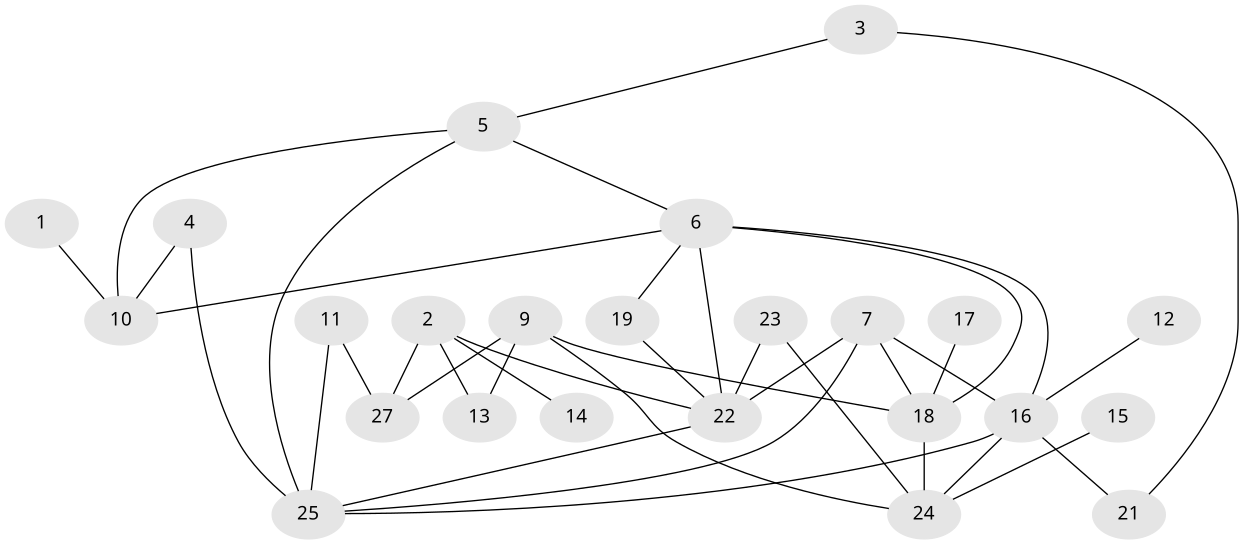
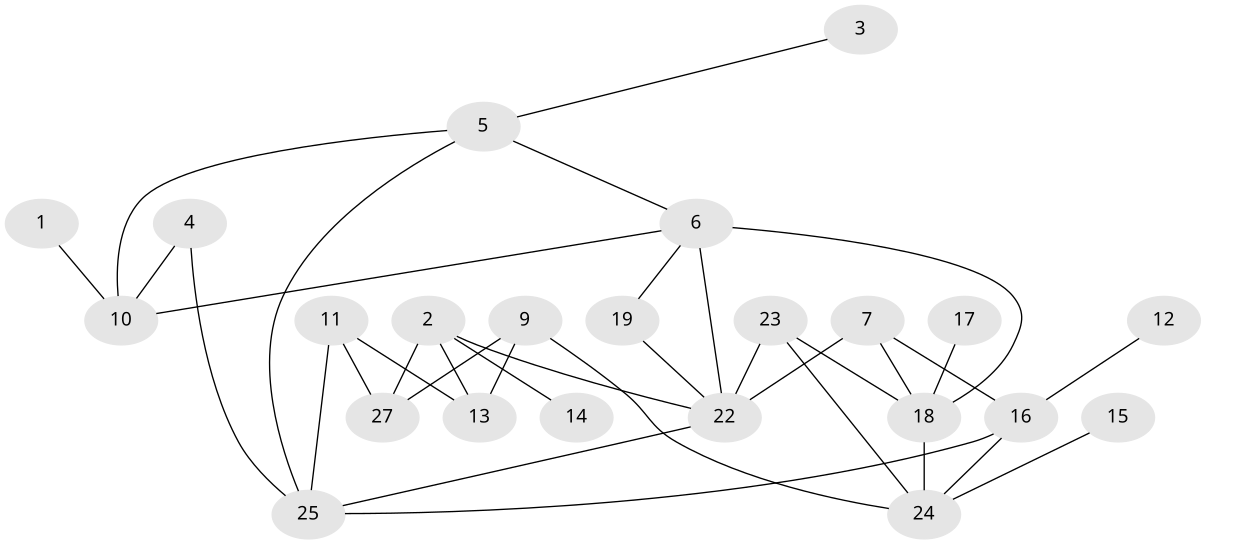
(980, 265) -> none
none -> (398, 365)
(728, 381) -> (847, 369)
(626, 482) -> none
(1129, 515) -> none
